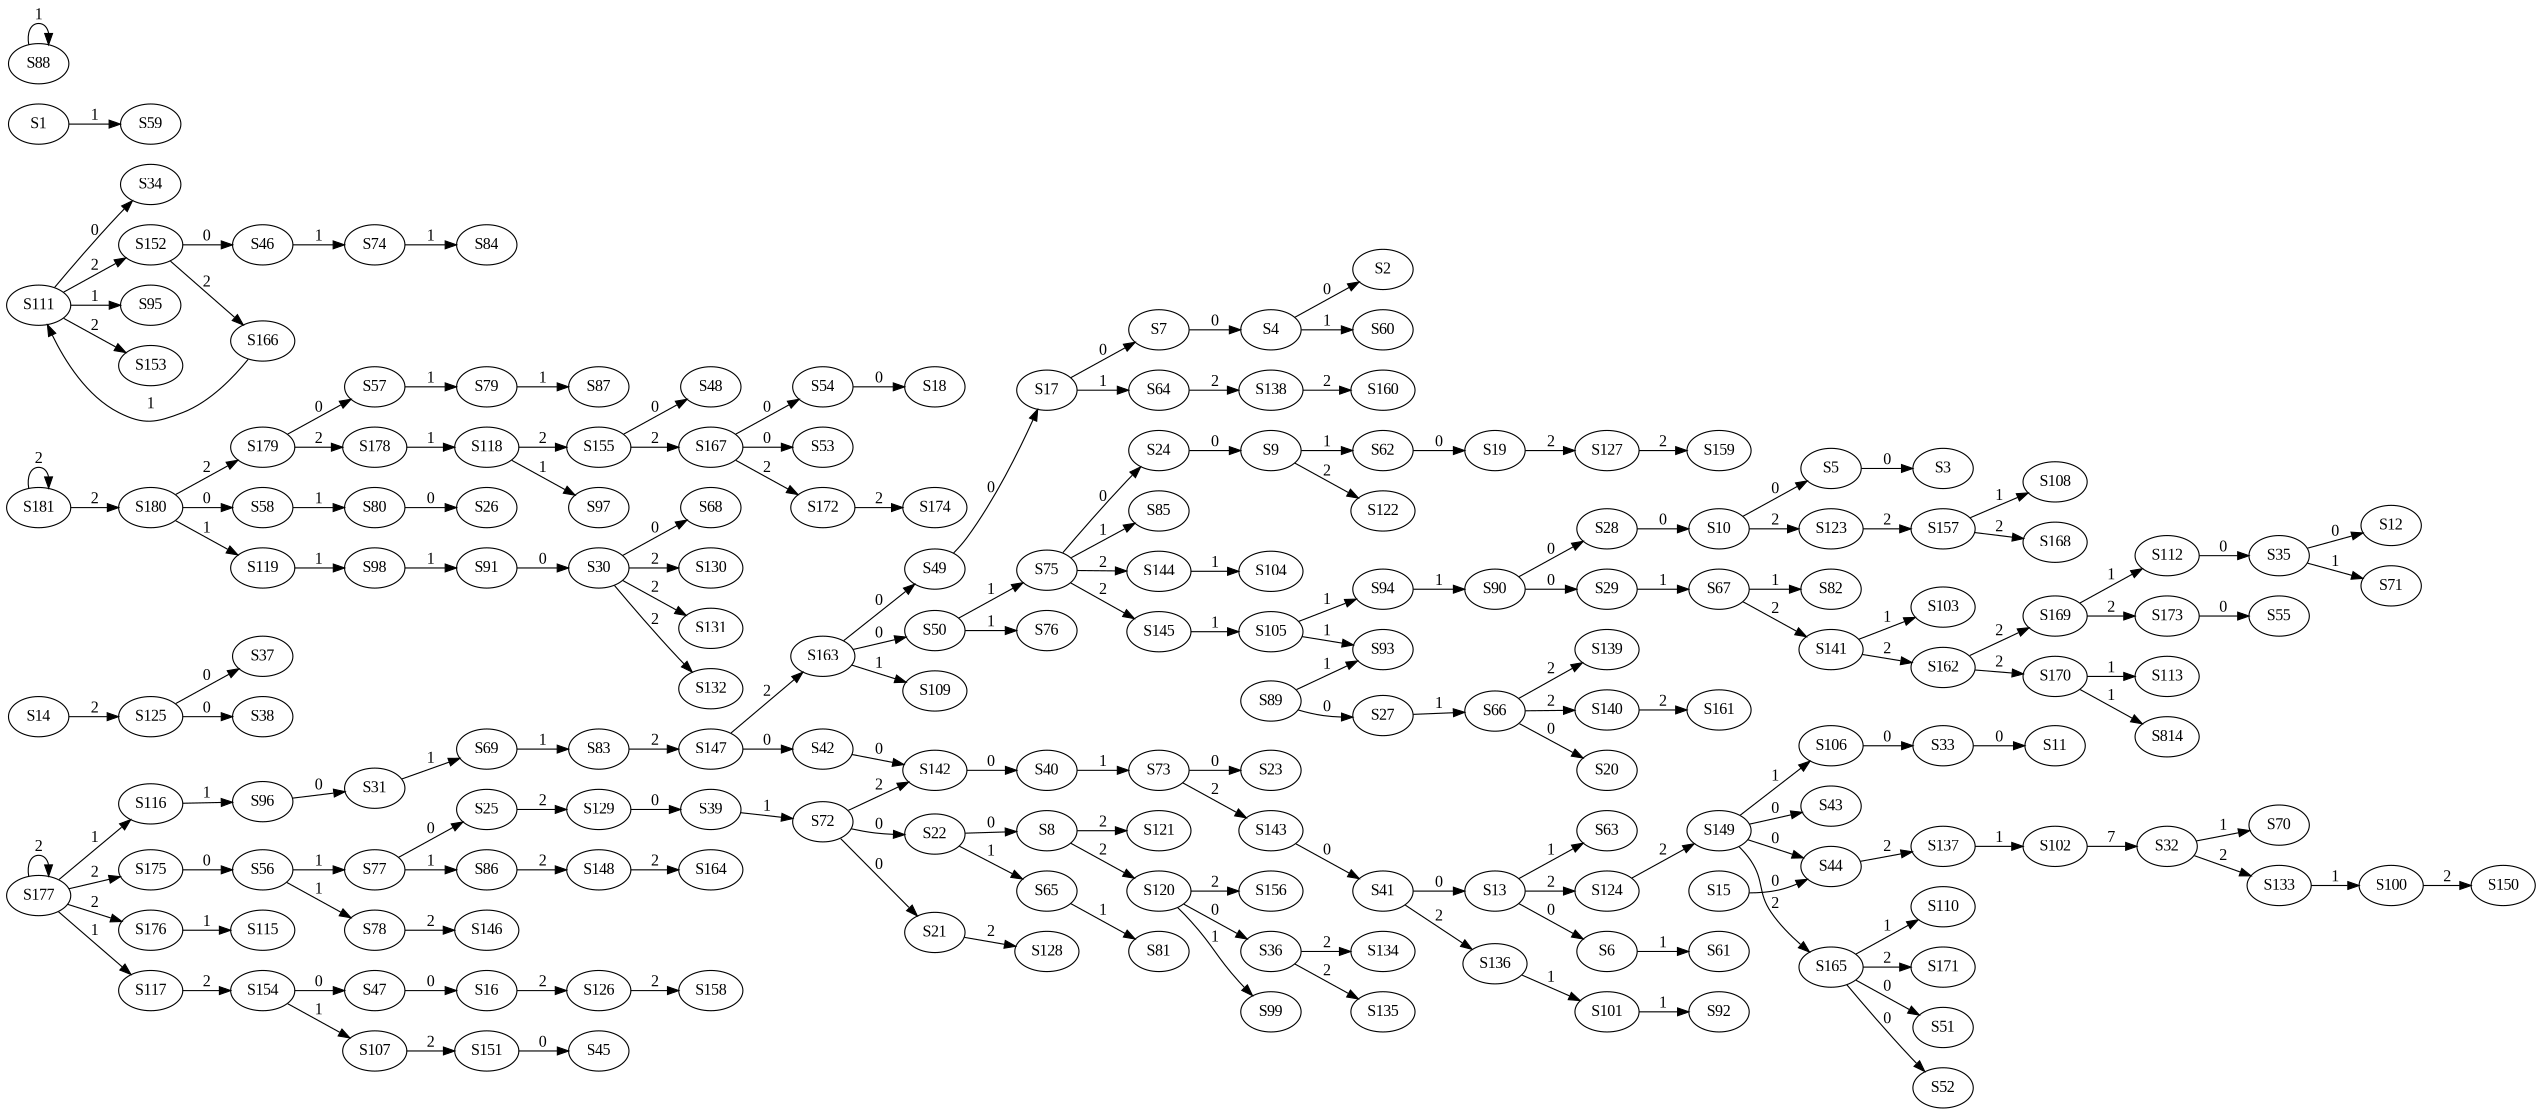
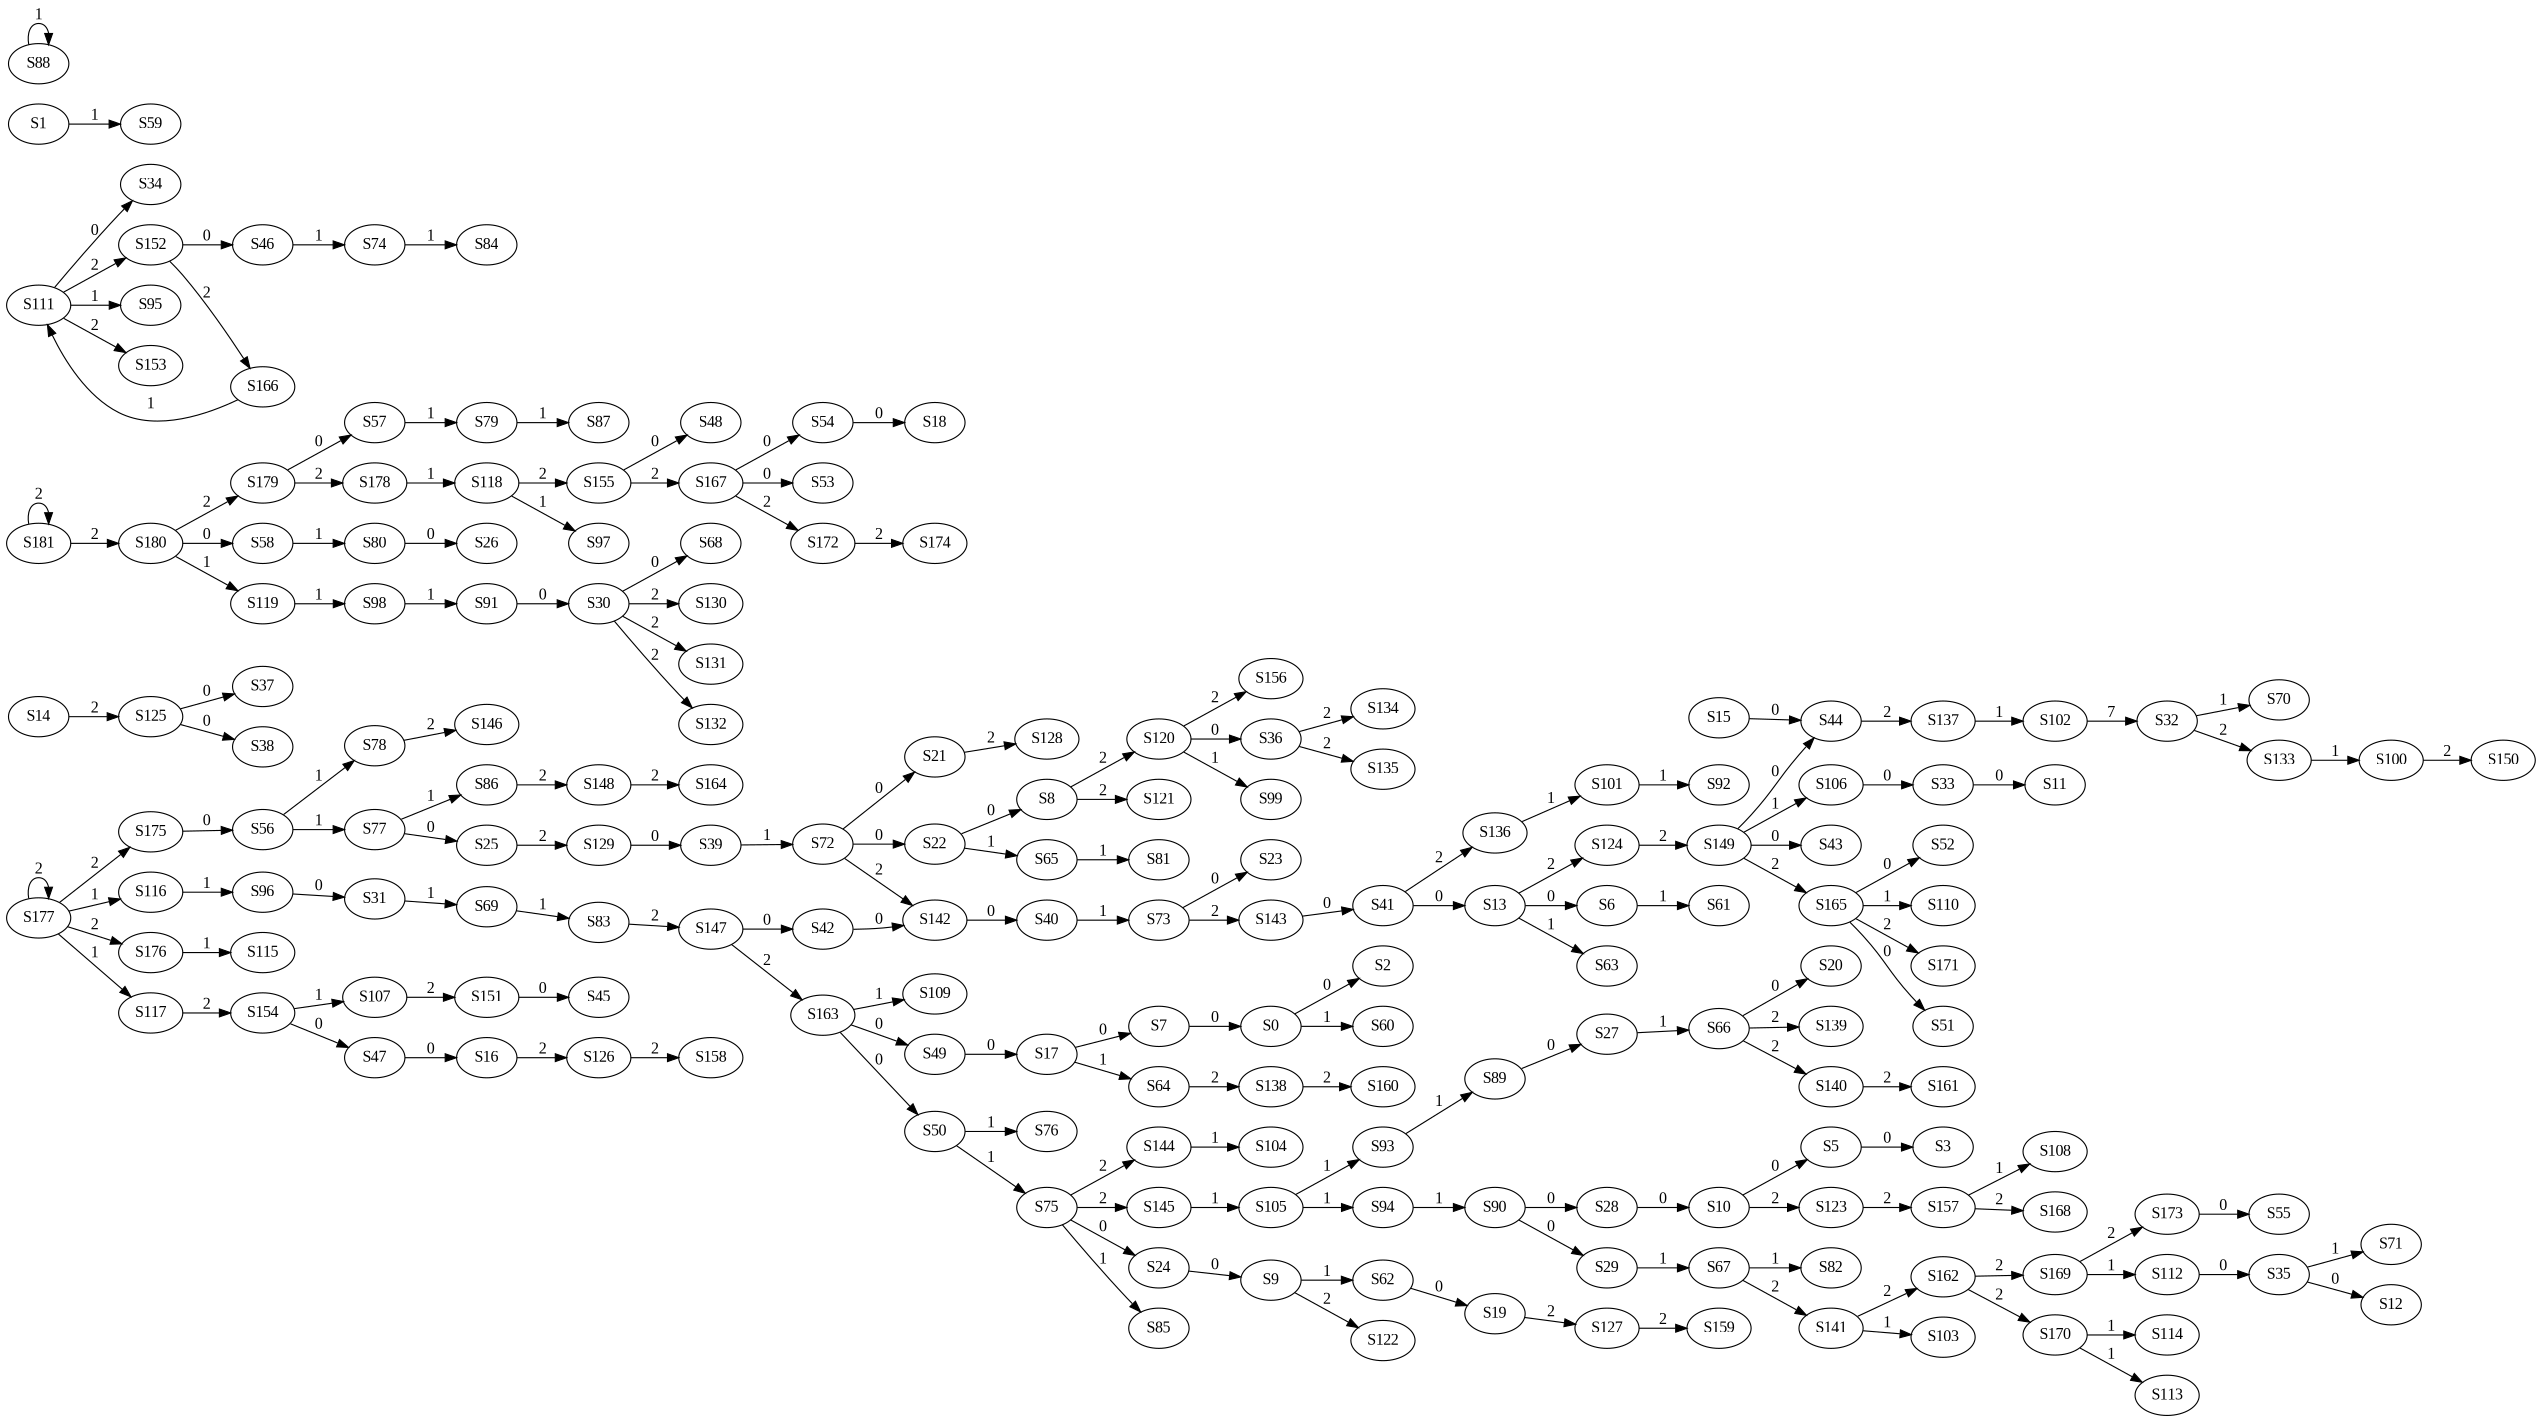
(1271, 330) -> (1271, 1026)
(1322, 678) -> (1434, 1116)
(2167, 737) -> (2167, 1335)
